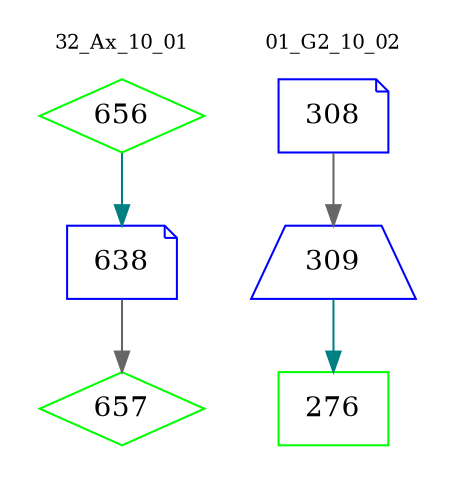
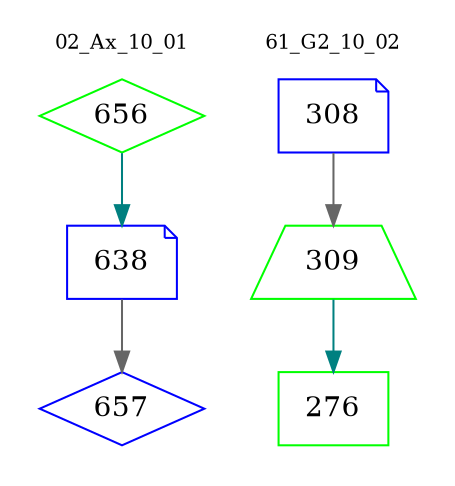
(122, 44) -> (122, 44)
(333, 44) -> (333, 44)
(333, 262) -> (333, 262)
(122, 409) -> (122, 409)
